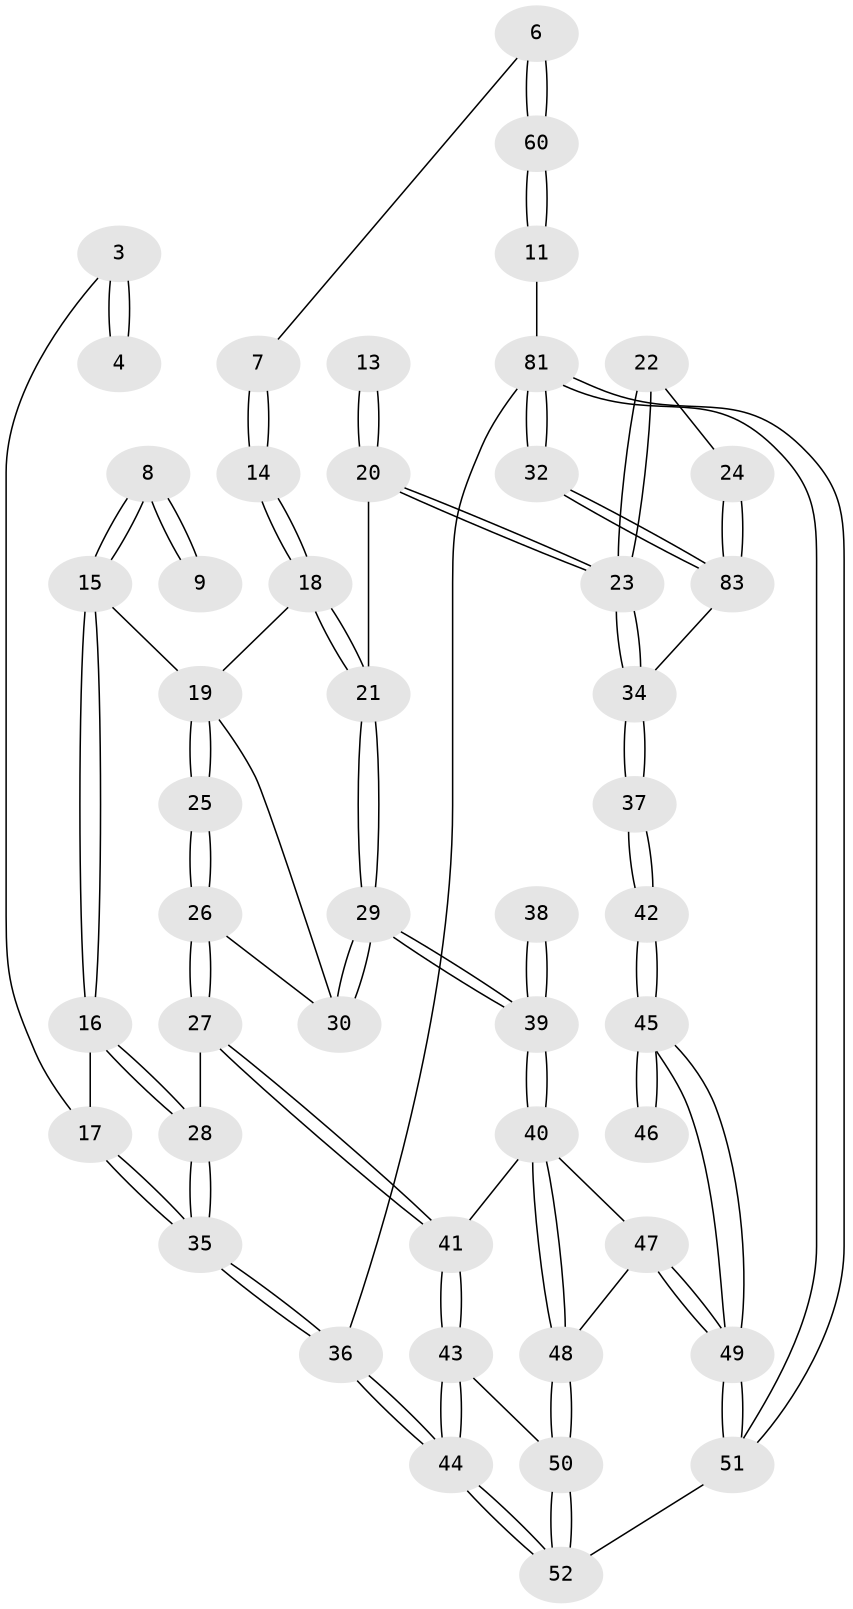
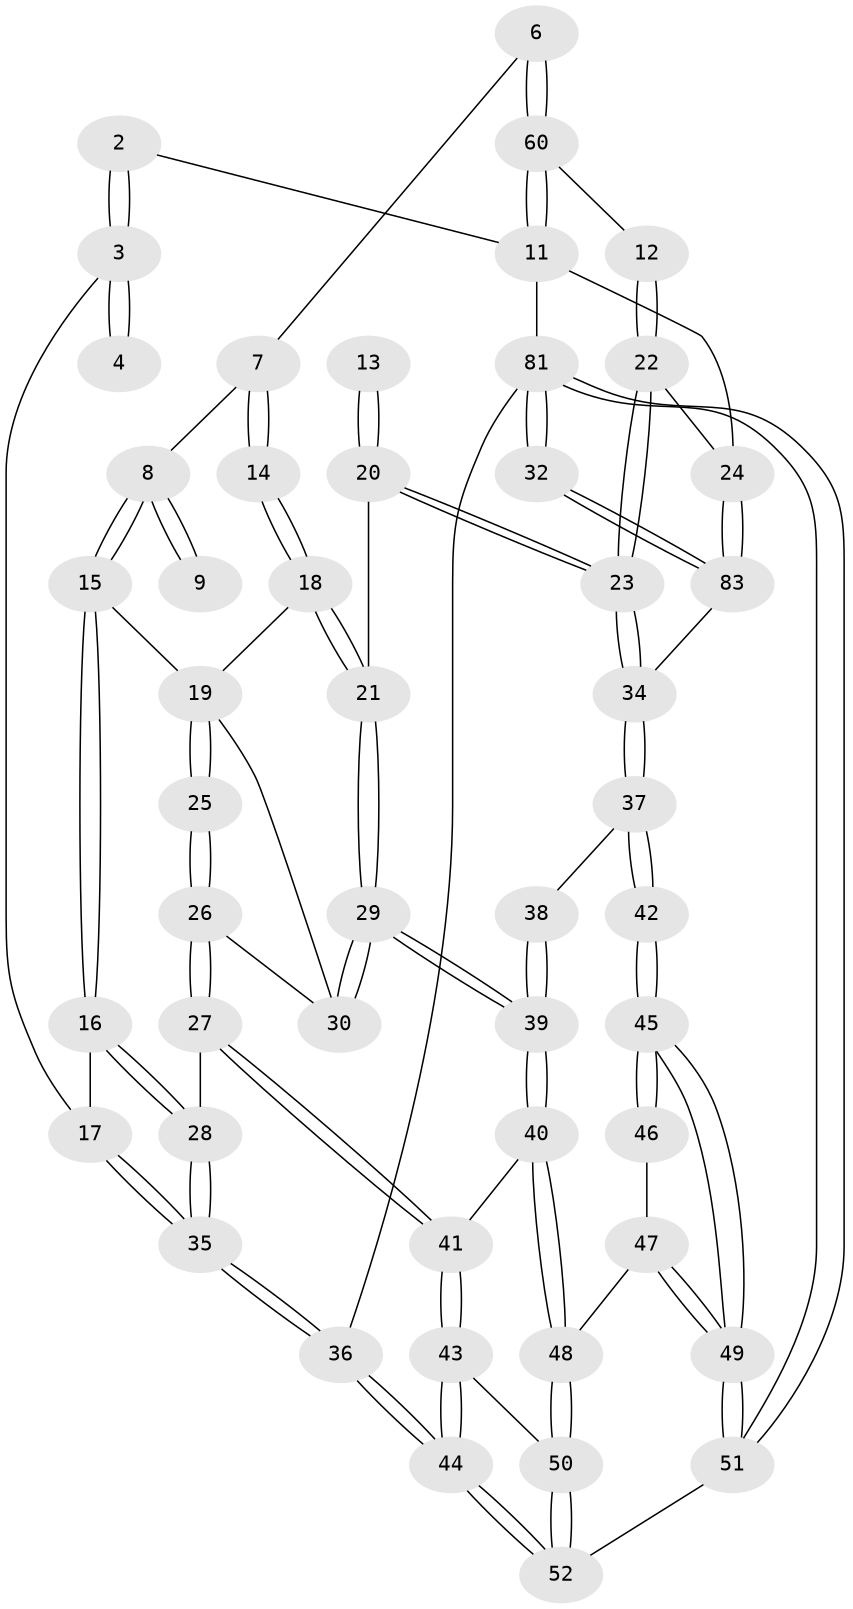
none -> (119, 144)
none -> (647, 254)
none -> (688, 329)
none -> (204, 419)
none -> (586, 859)
(592, 1190) -> (647, 1190)
